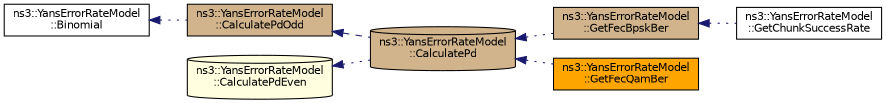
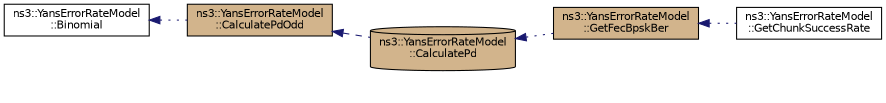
(626, 74) -> none
(260, 77) -> none
